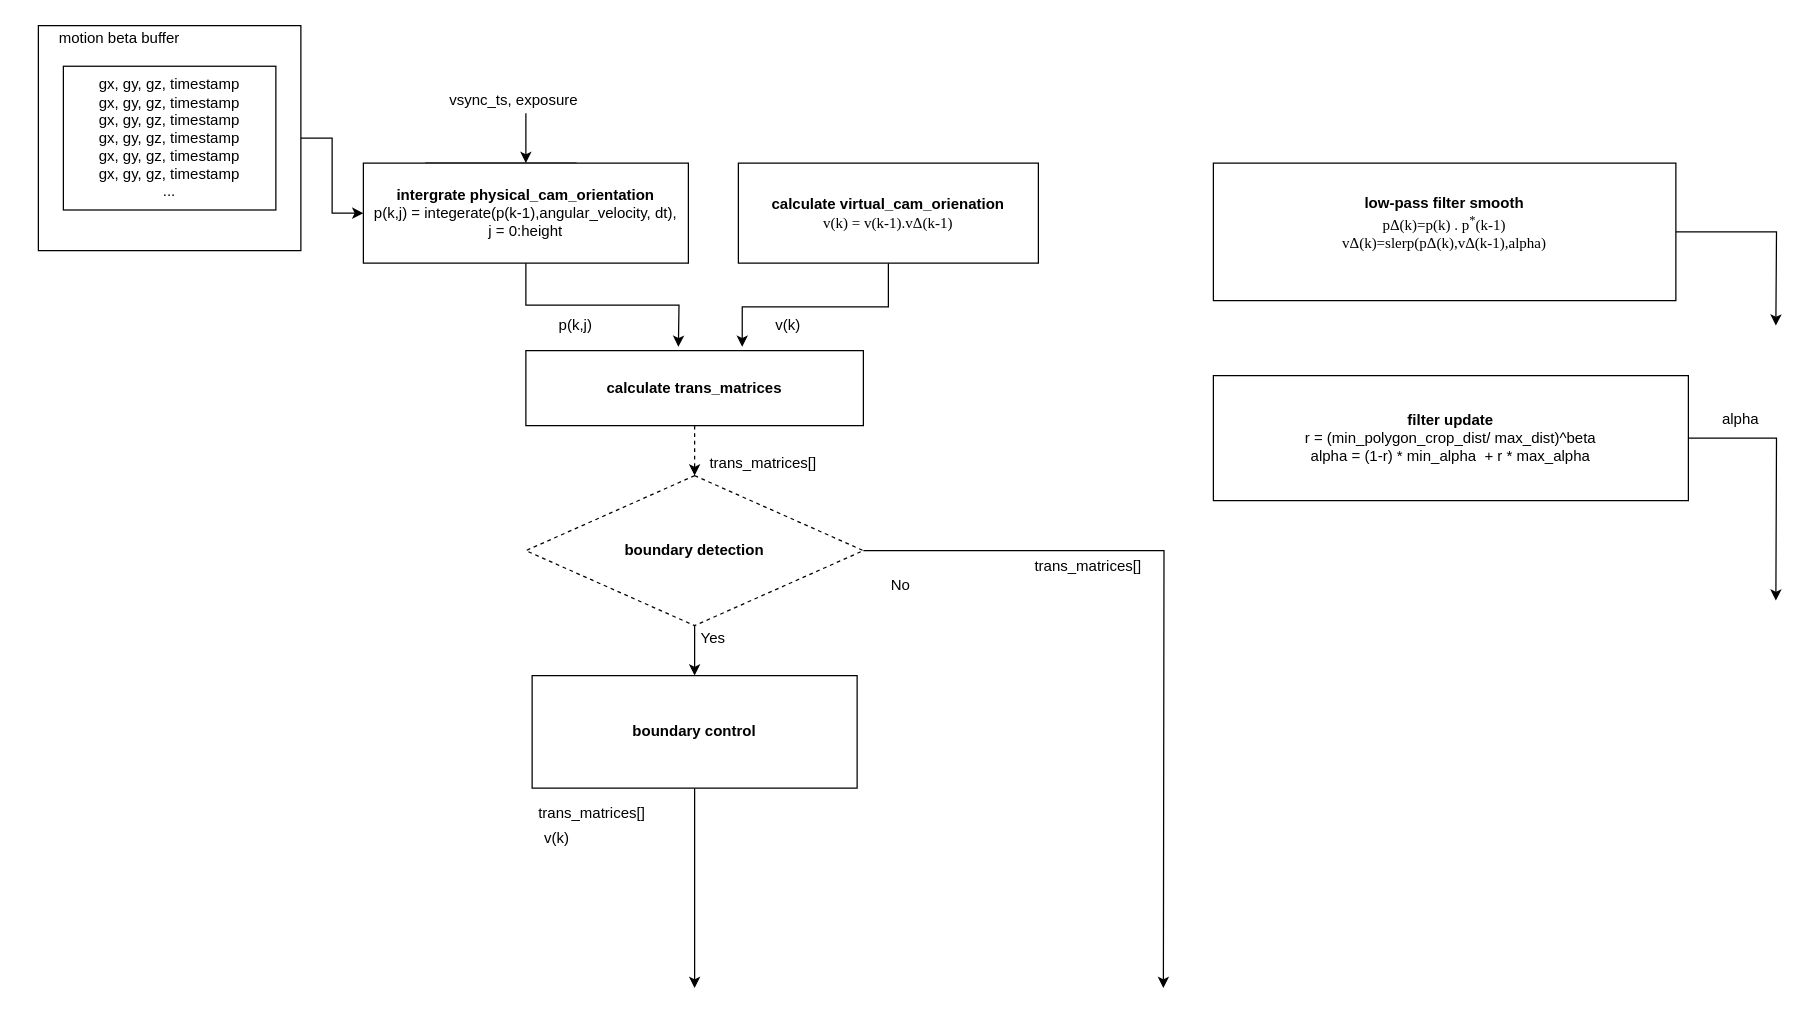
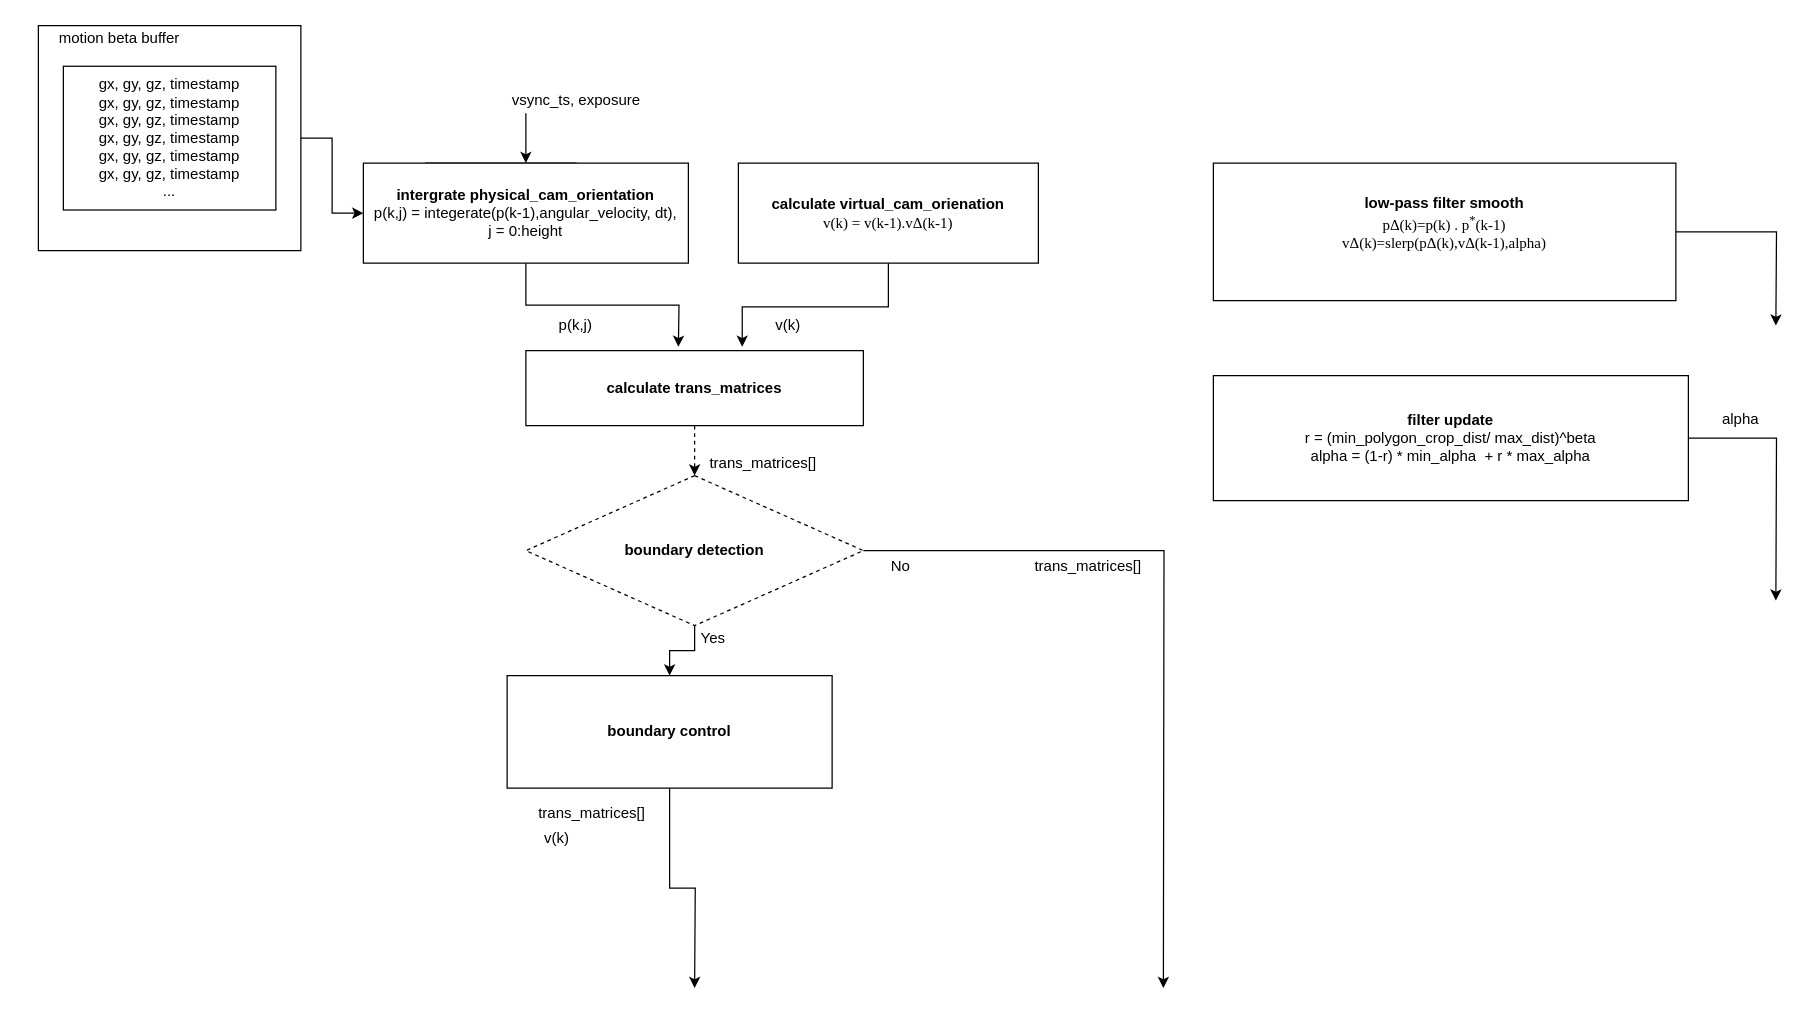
(513, 101) -> (576, 101)
(901, 586) -> (901, 567)
(694, 732) -> (669, 732)
